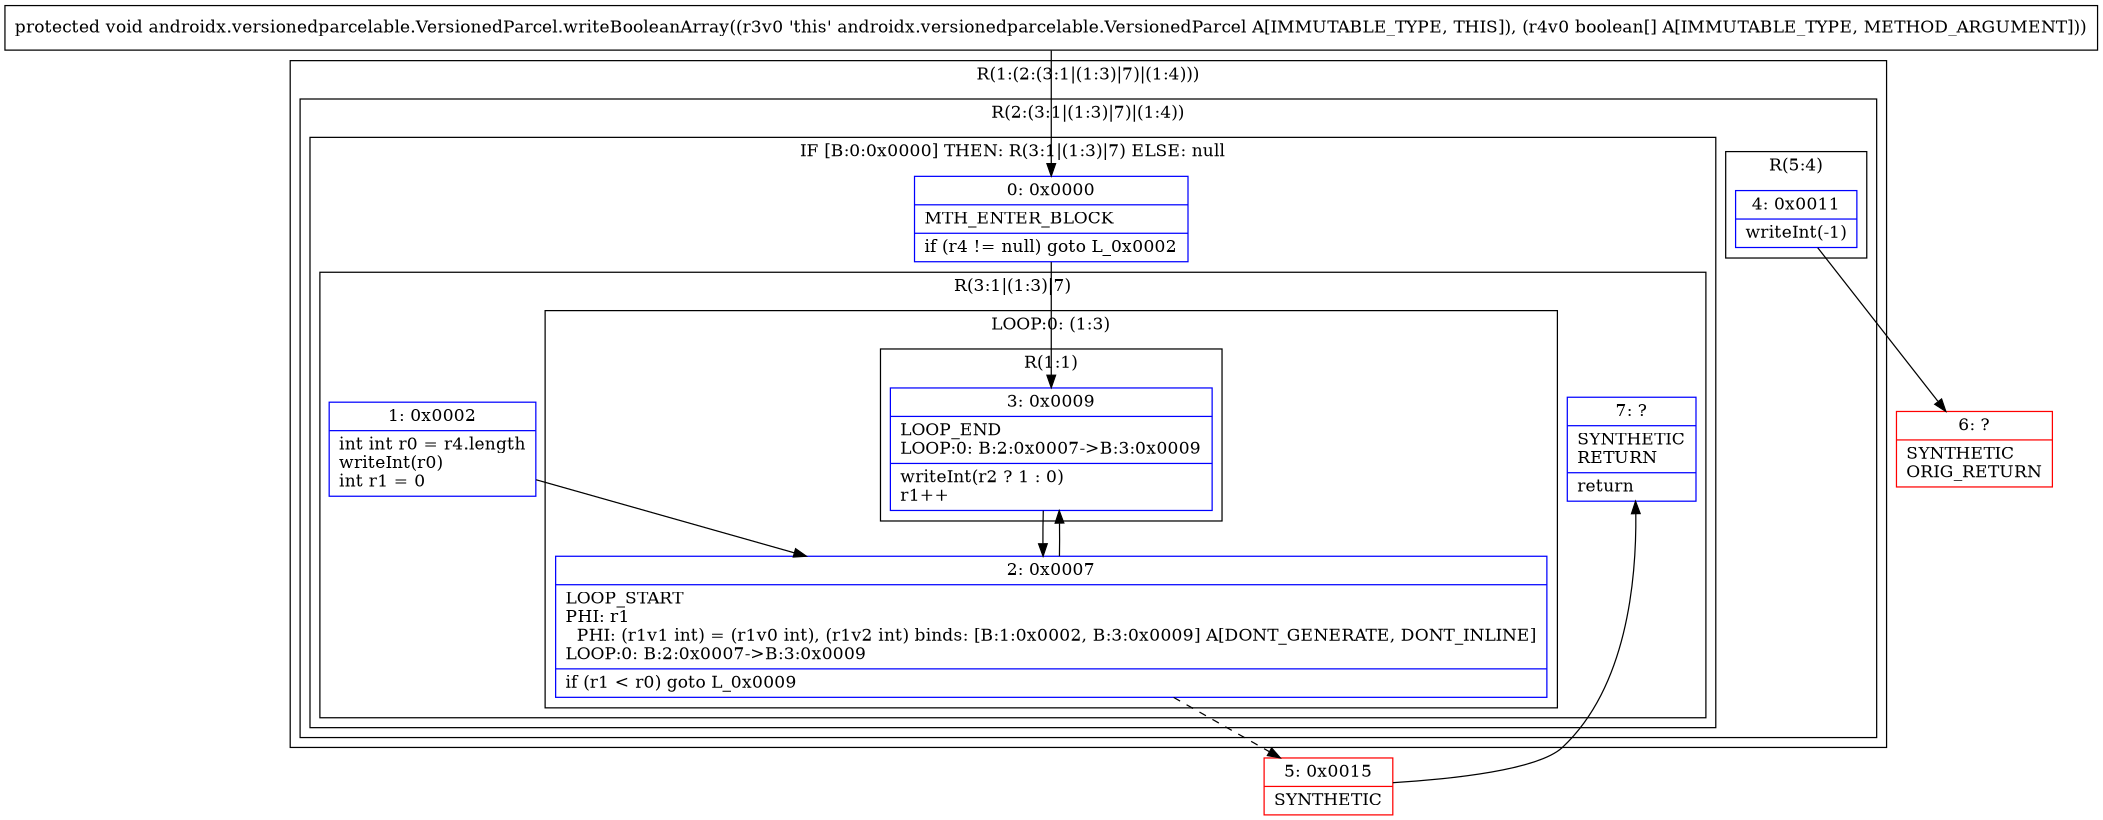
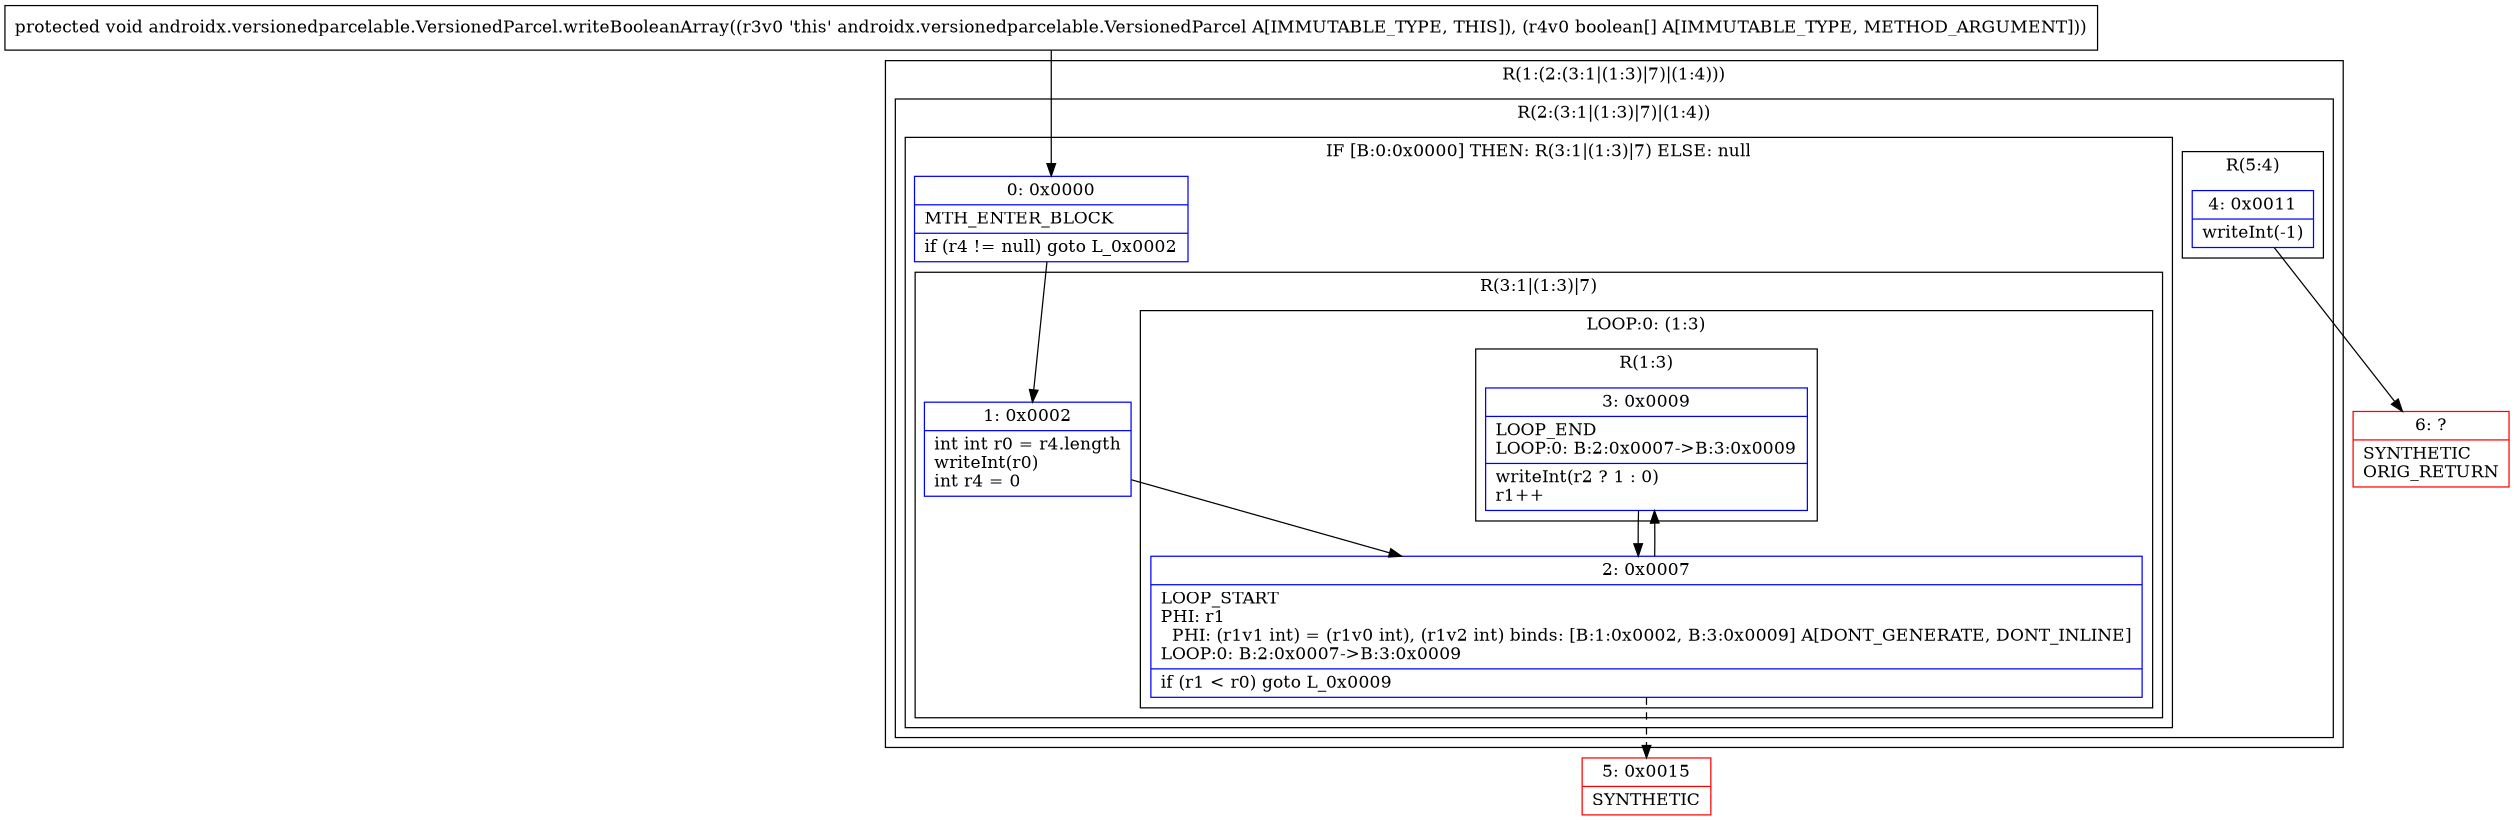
(1051, 319) -> (1040, 326)
(1051, 363) -> (1646, 363)
(1632, 449) -> none
(382, 481) -> (978, 481)
